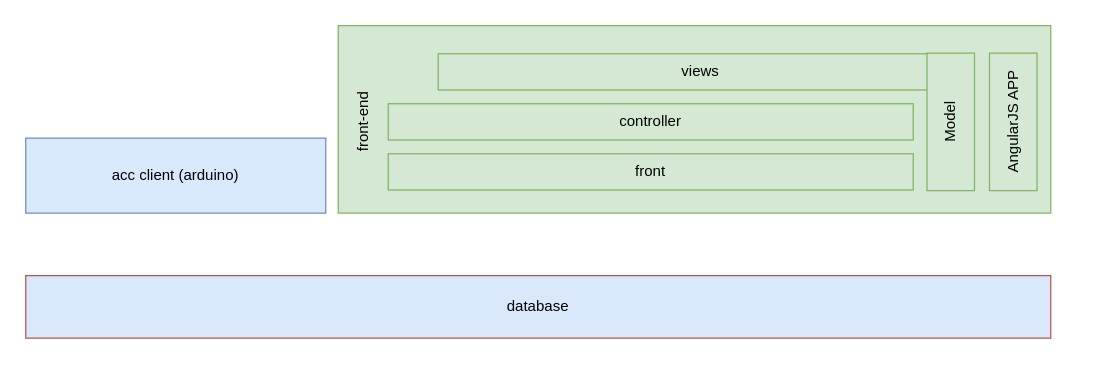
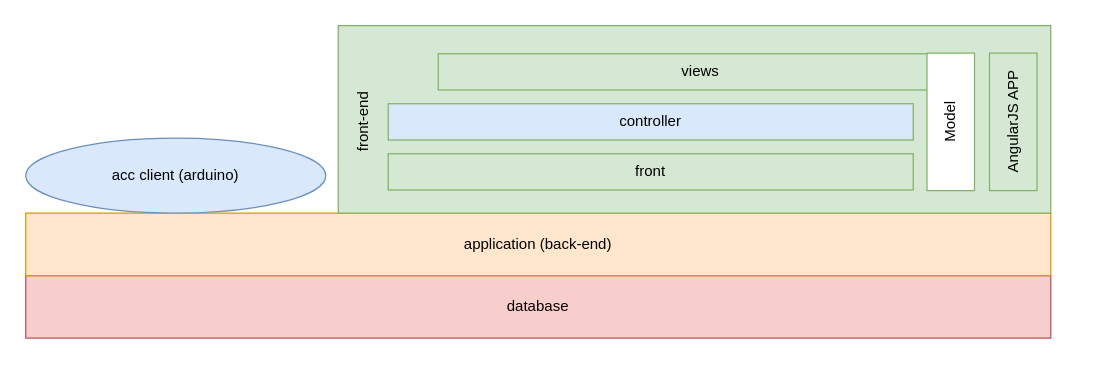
(651, 122) -> (651, 122)
(951, 122) -> (951, 122)
(176, 176) -> (176, 176)
none -> (538, 244)
(538, 307) -> (538, 307)
